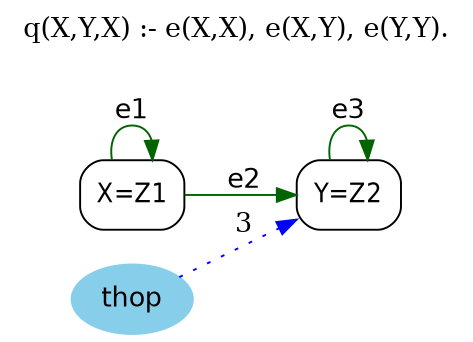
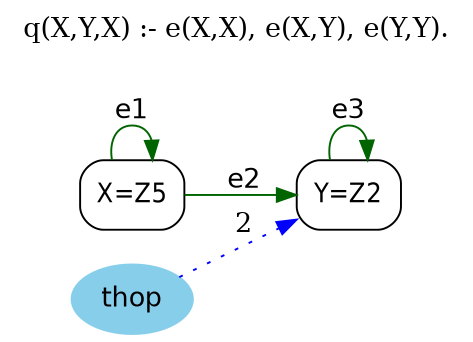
(132, 195) -> (132, 195)
(245, 225) -> (245, 225)
